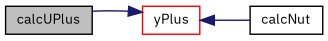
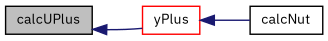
(110, 11) -> (125, 29)
